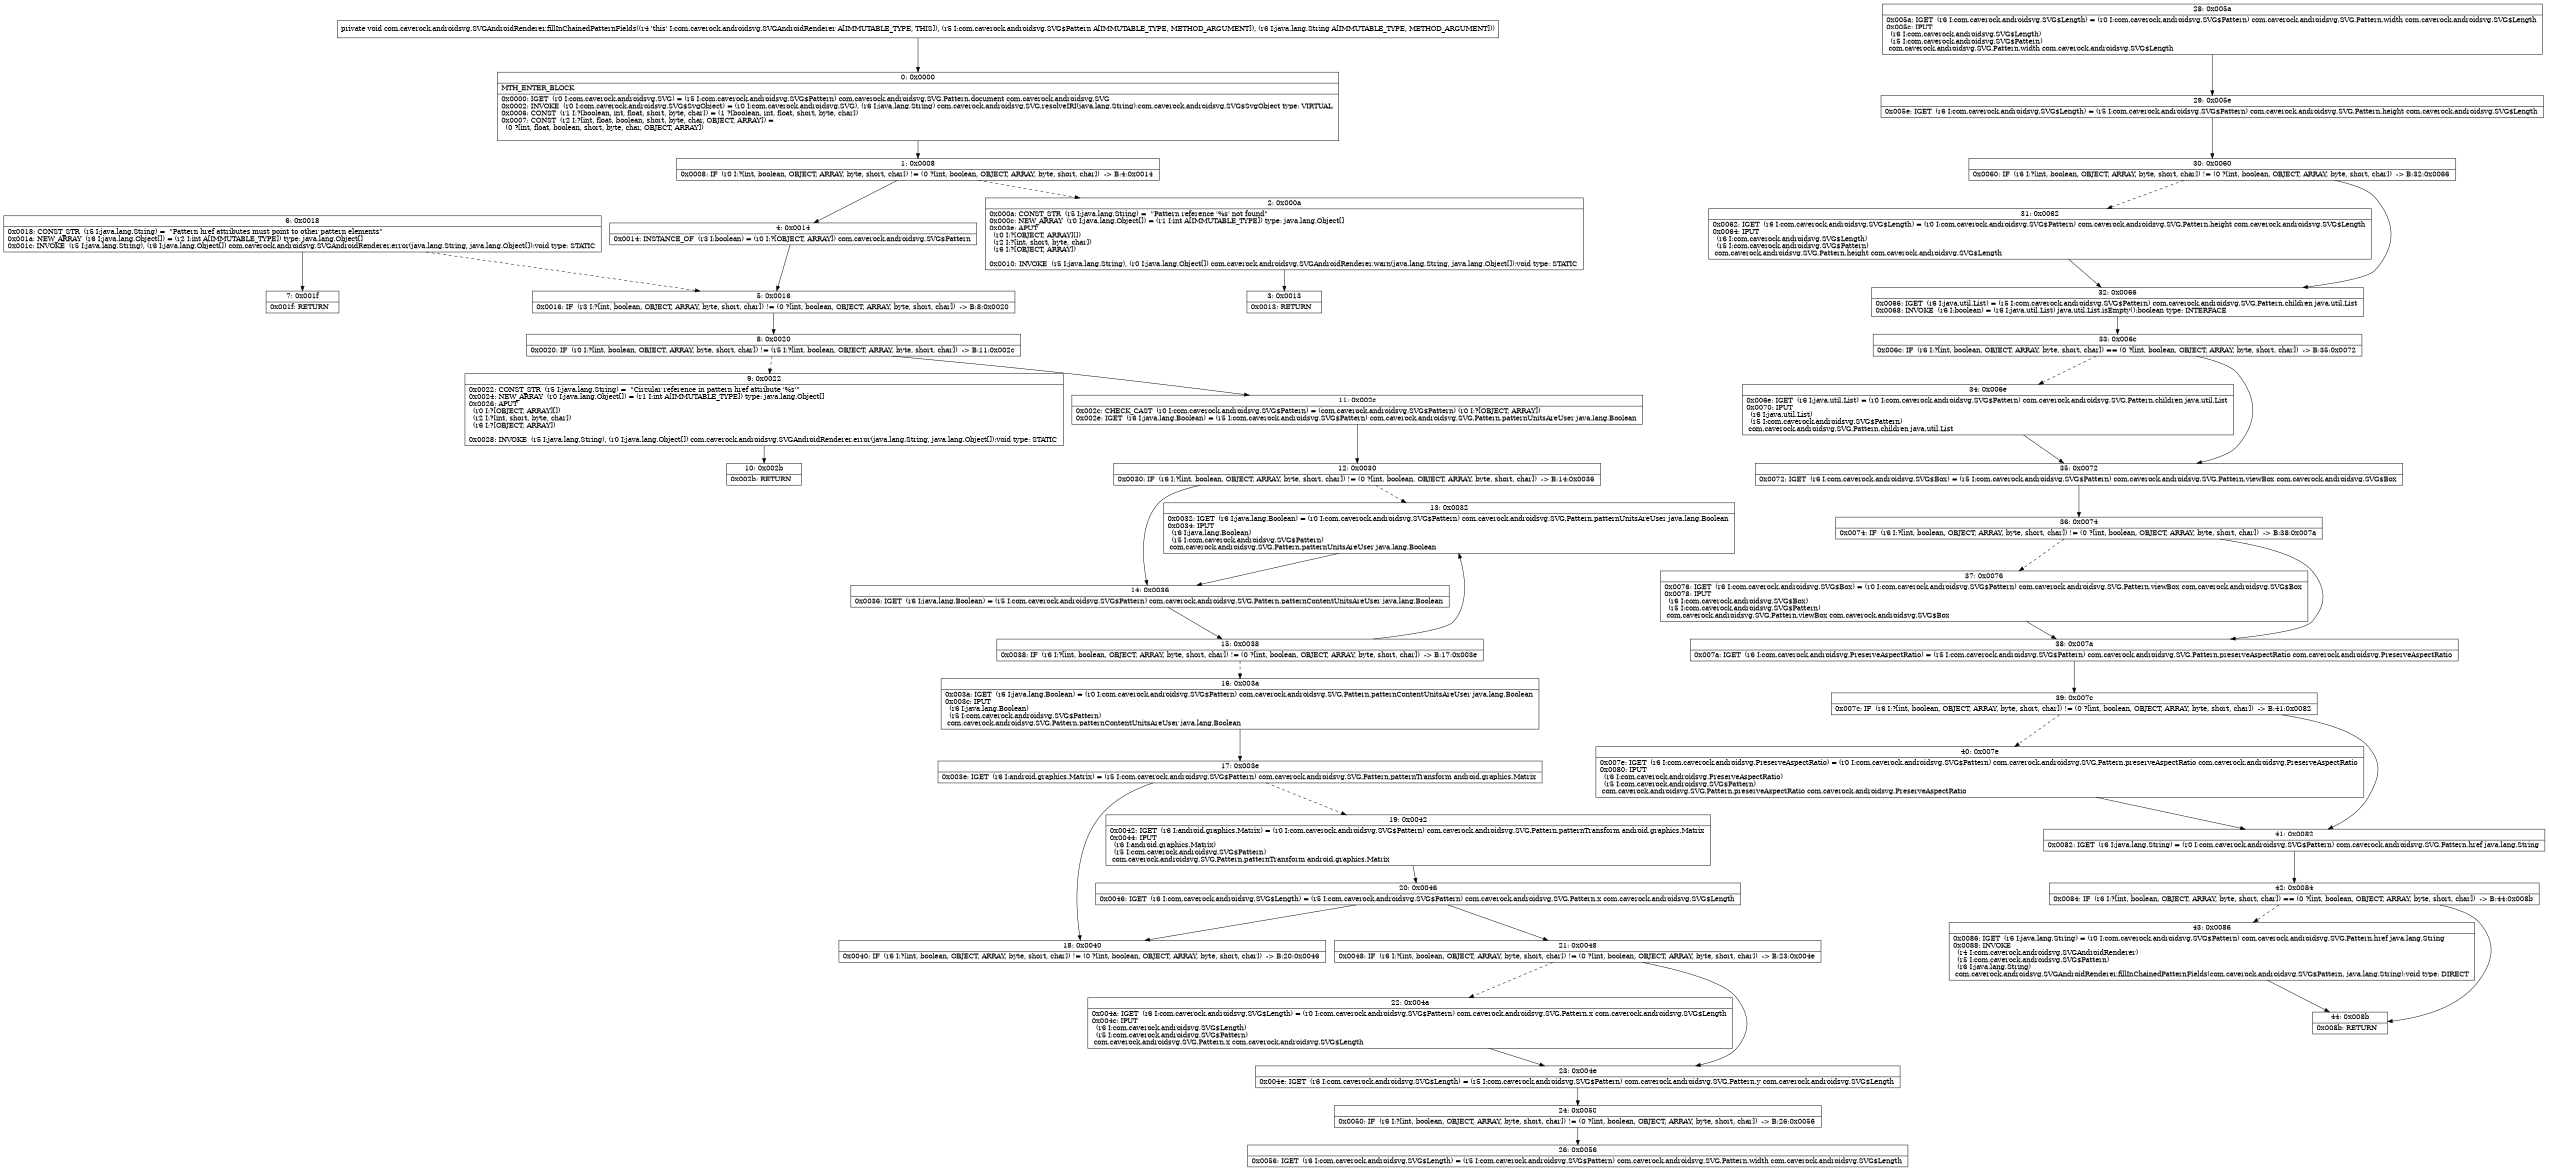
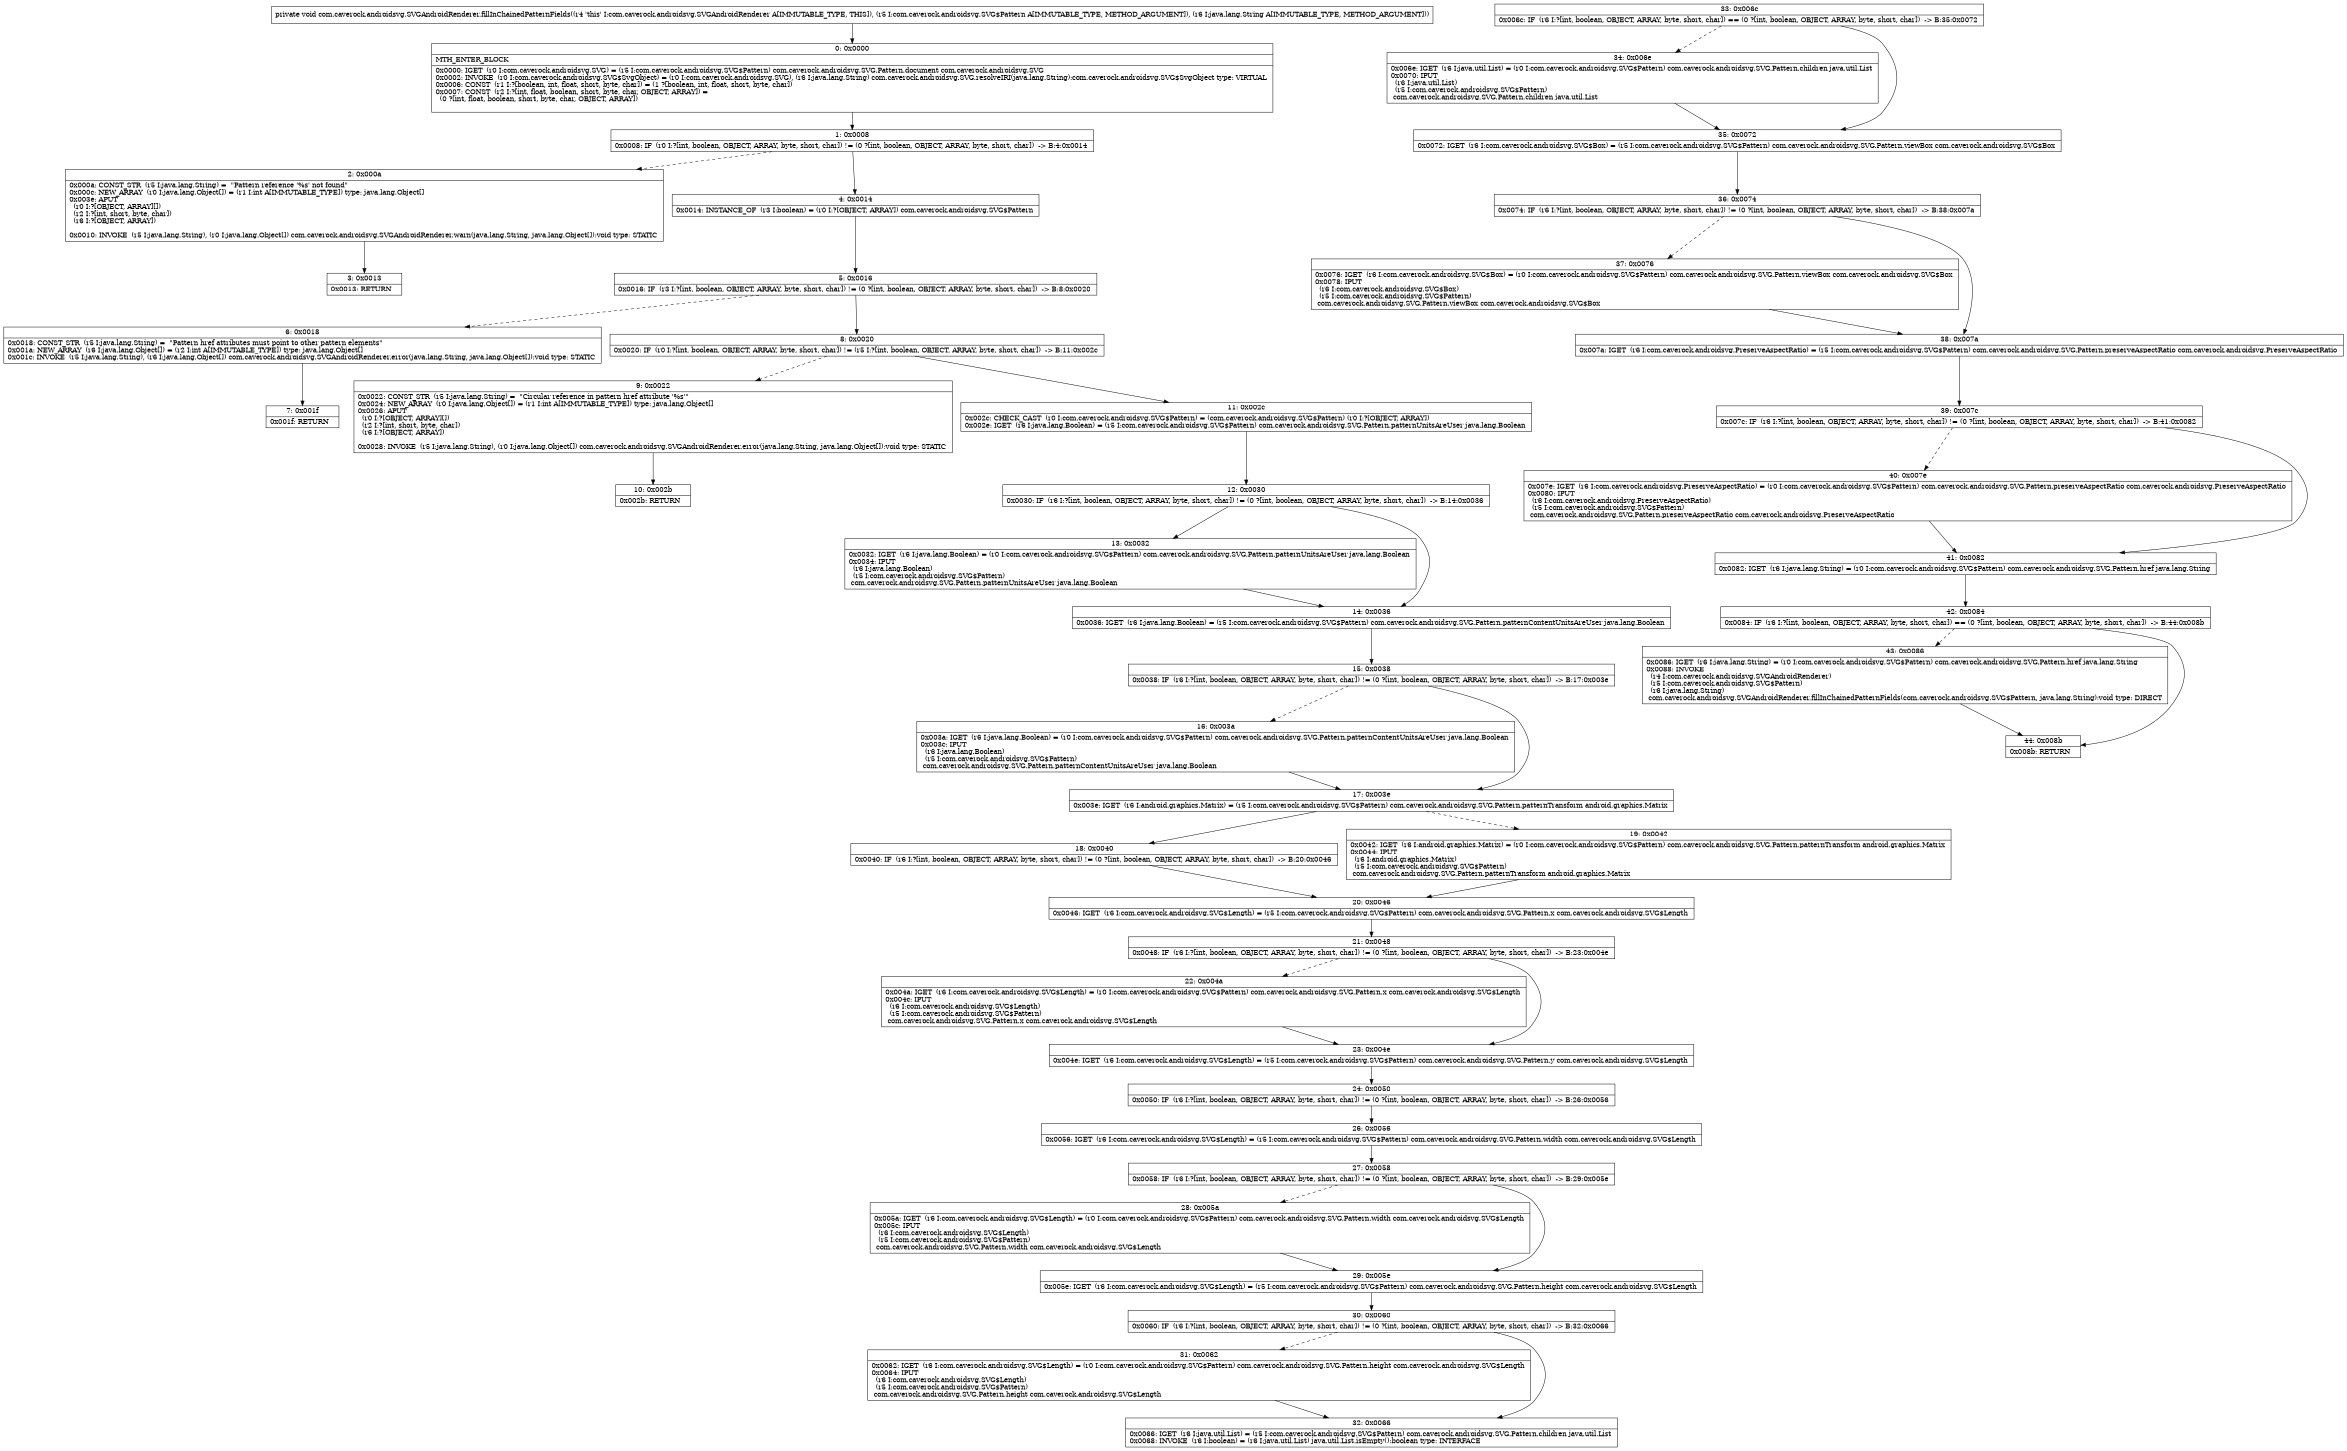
(561, 271) -> (614, 311)
(2118, 323) -> none
(1389, 493) -> (1203, 521)
(1447, 626) -> (1518, 721)
(1253, 922) -> (1231, 881)
none -> (1372, 1174)
